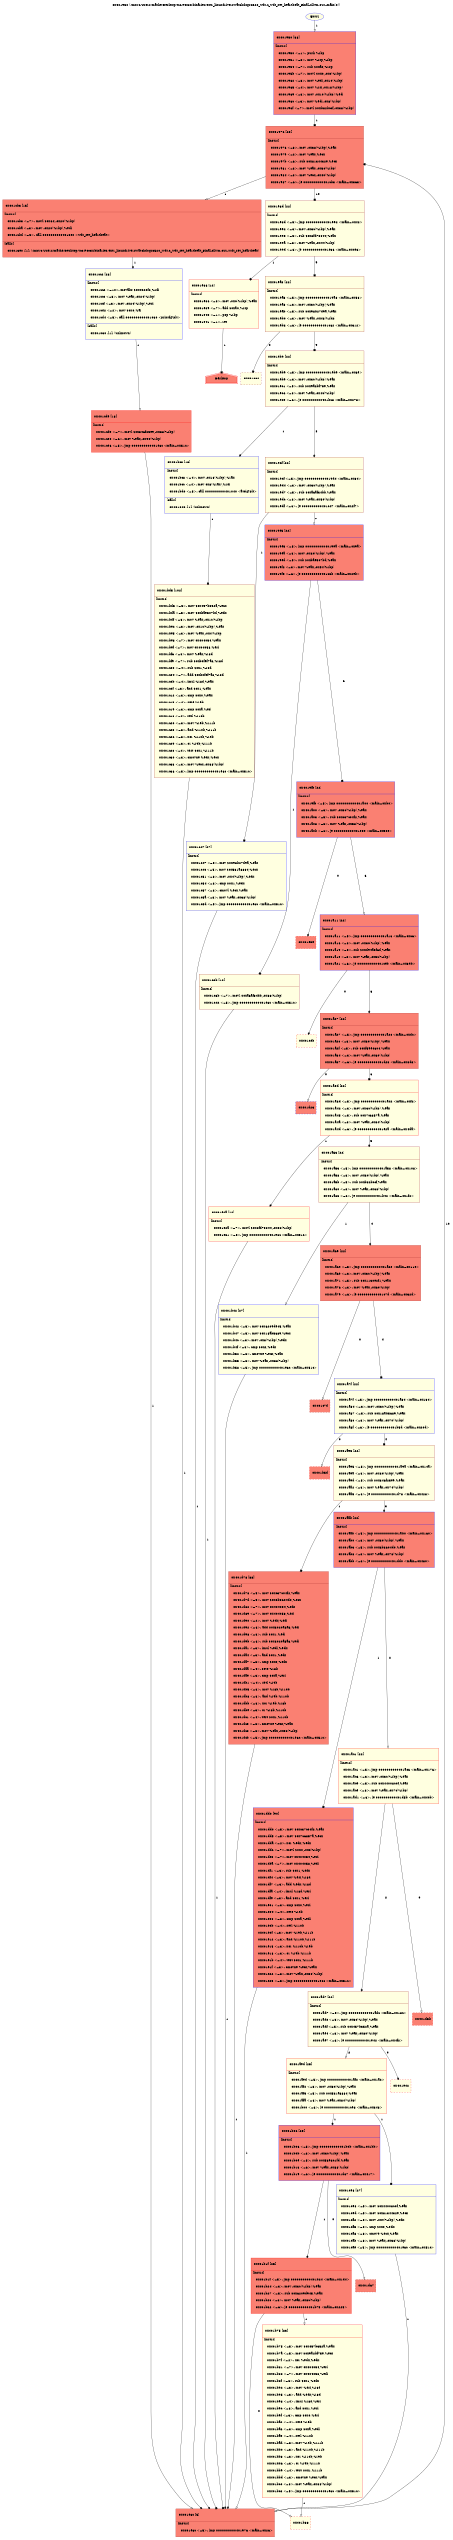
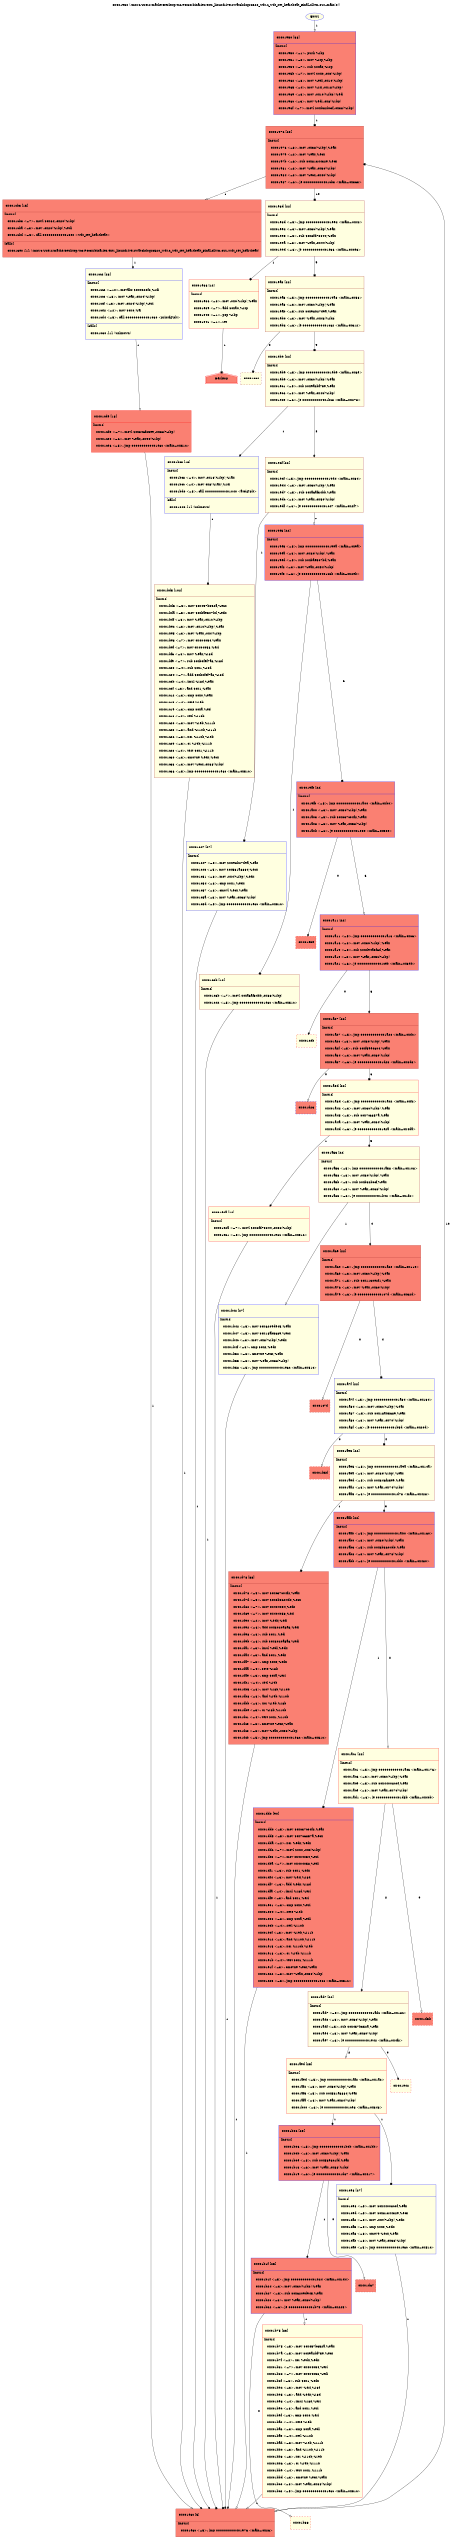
(301, 2286) -> (301, 2286)
(302, 2506) -> (255, 2501)
